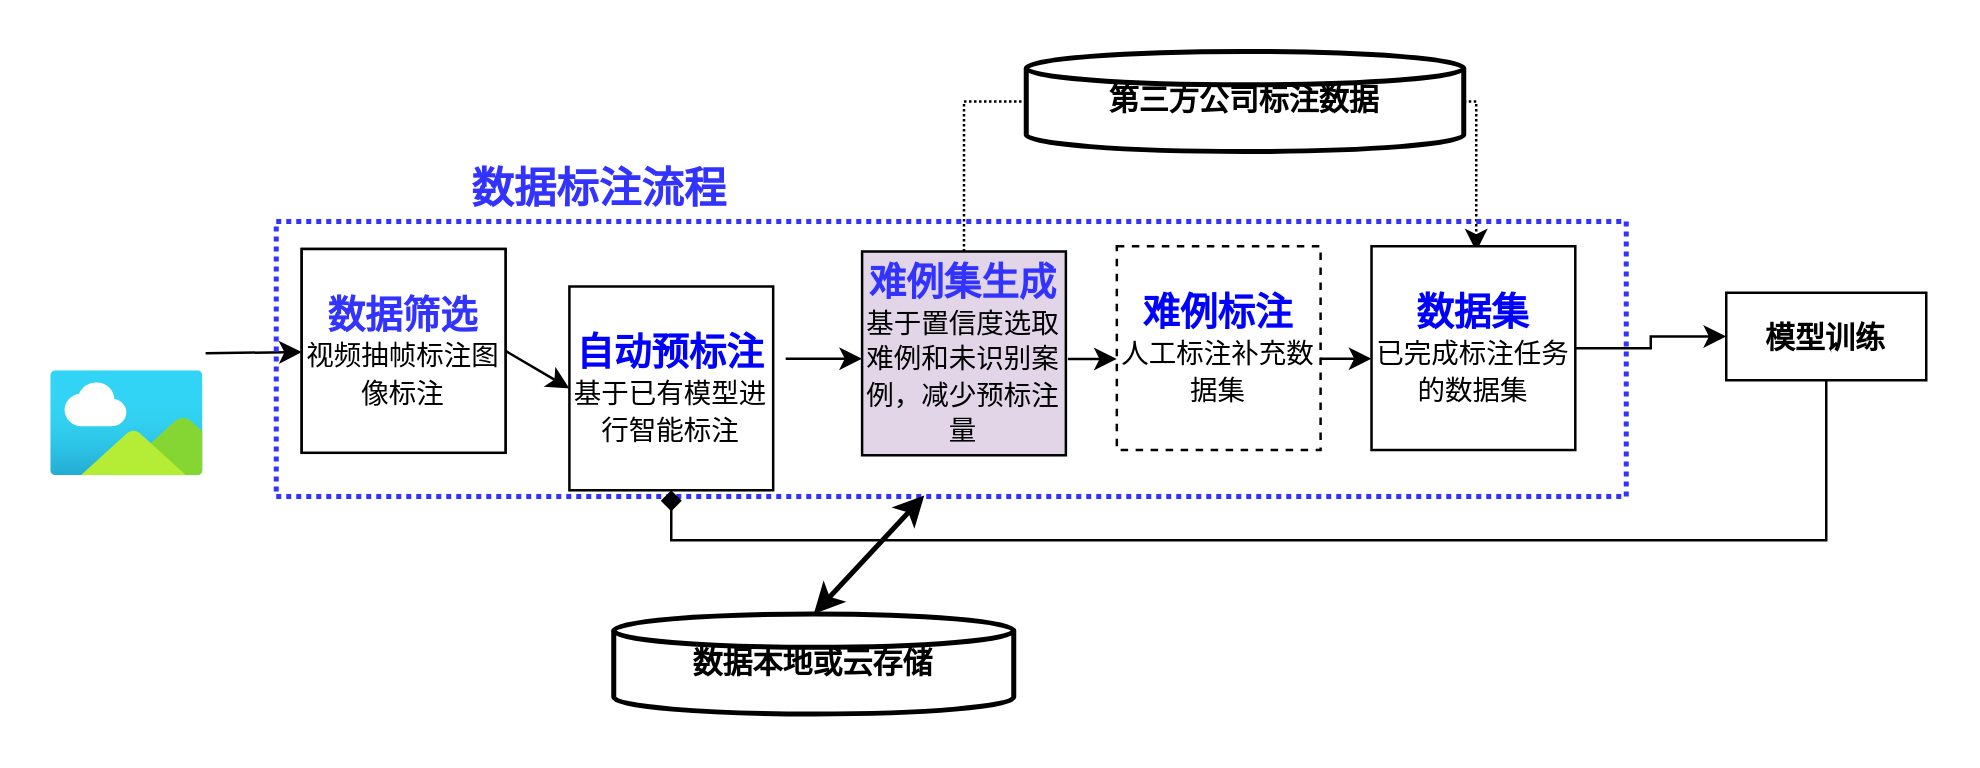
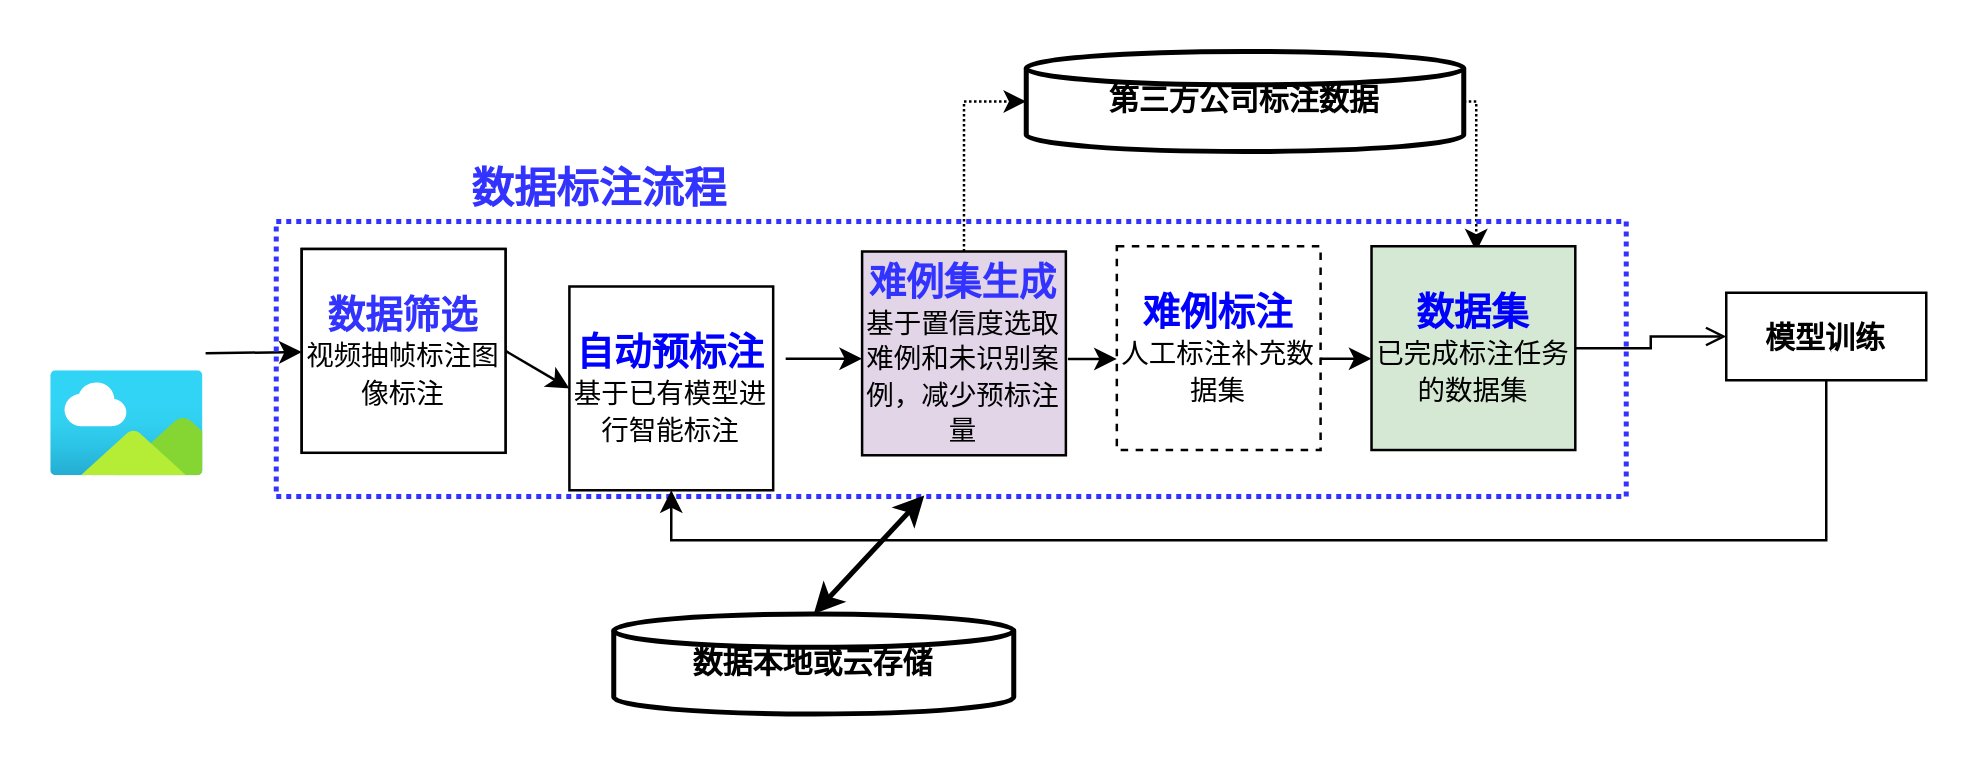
(1015, 101) -> (1008, 101)
(1708, 336) -> (1712, 336)
(1473, 348) -> (1473, 348)
(671, 510) -> (671, 509)
